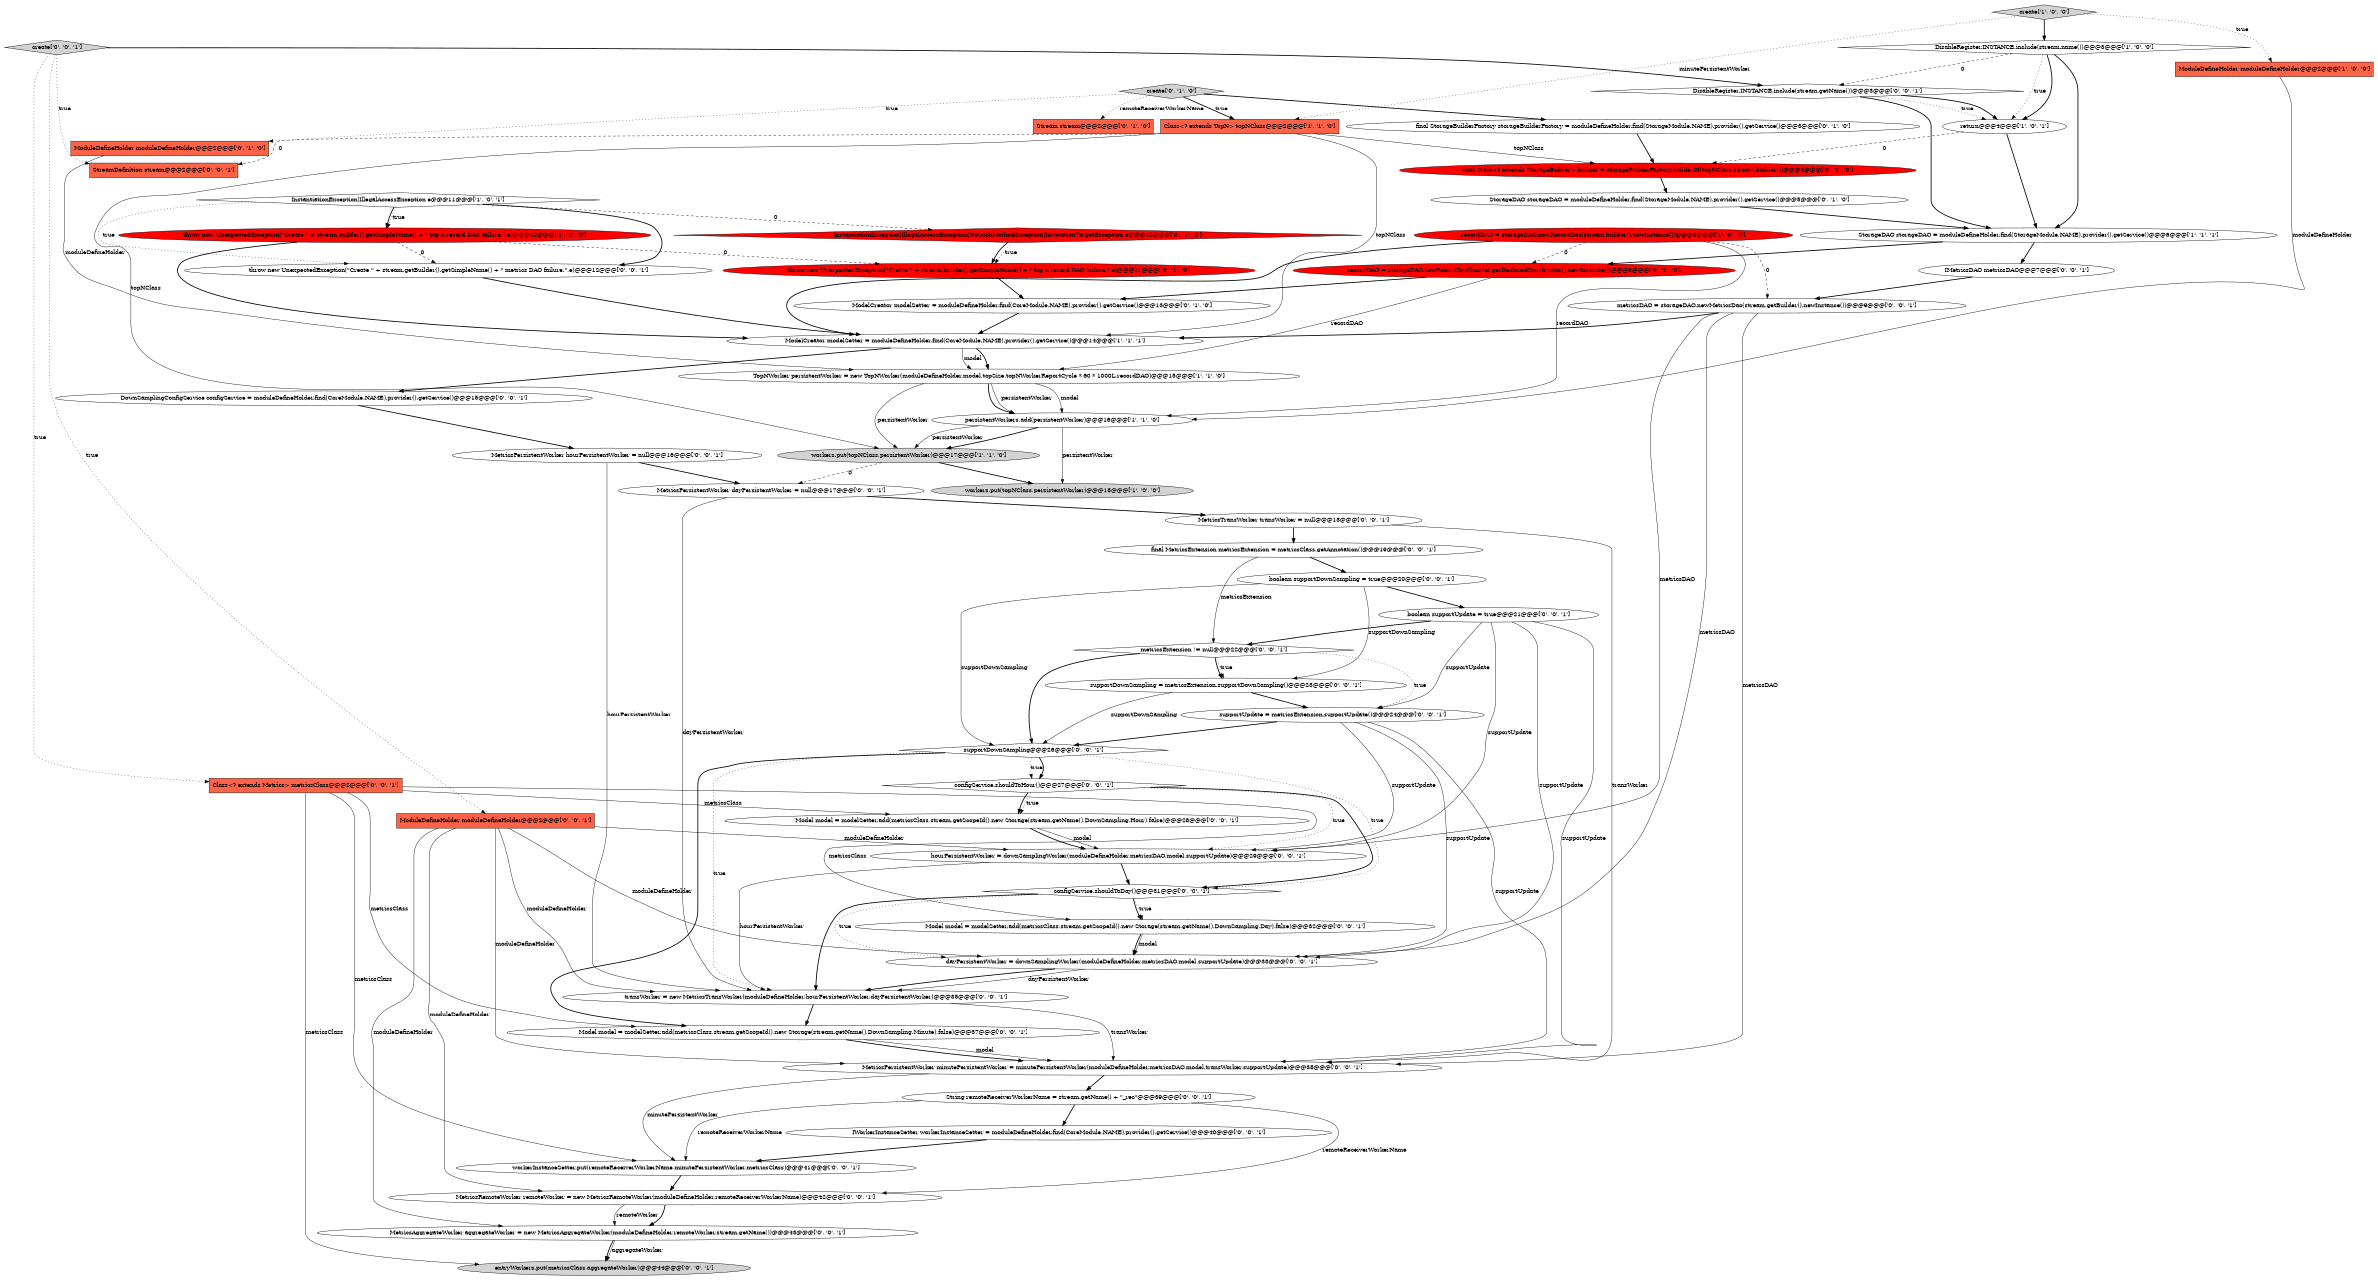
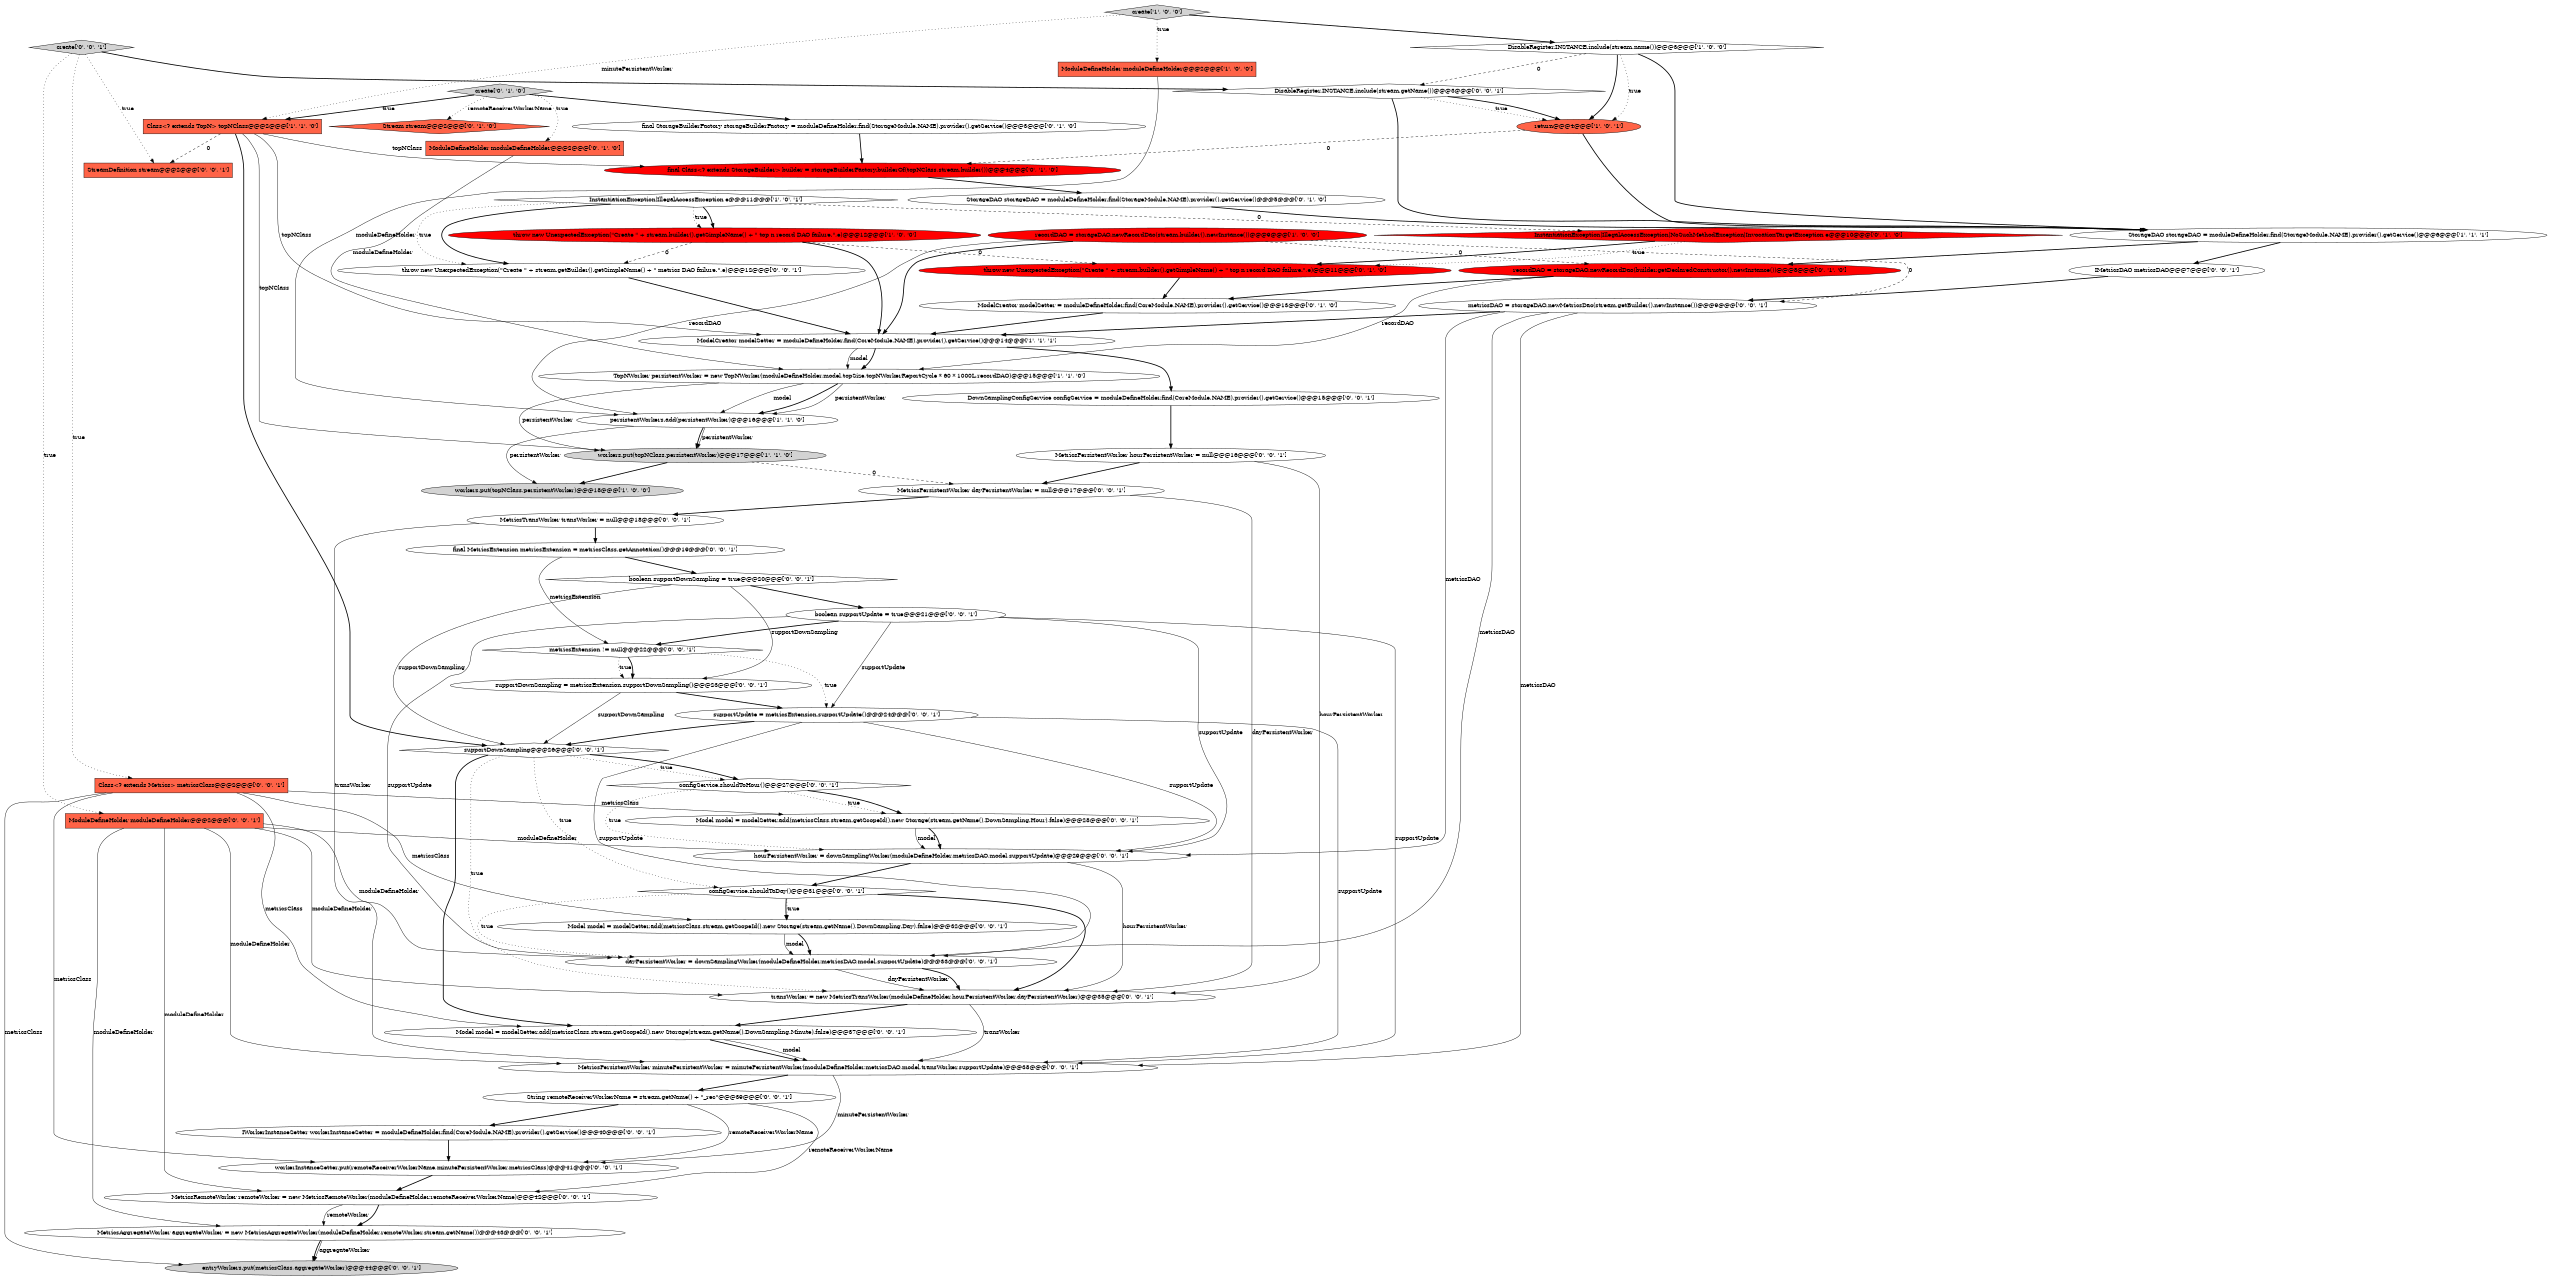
(1093, 127) -> (439, 127)
(2005, 127) -> (1579, 127)
(1362, 580) -> (721, 580)
(1058, 668) -> (285, 496)
(1354, 821) -> none
